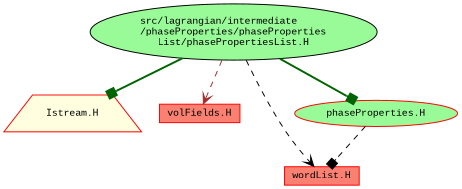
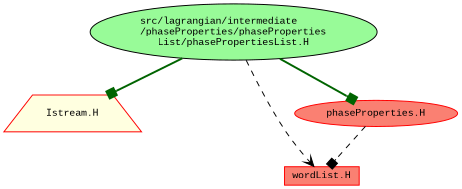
(200, 113) -> none
(376, 113) -> (376, 113)
